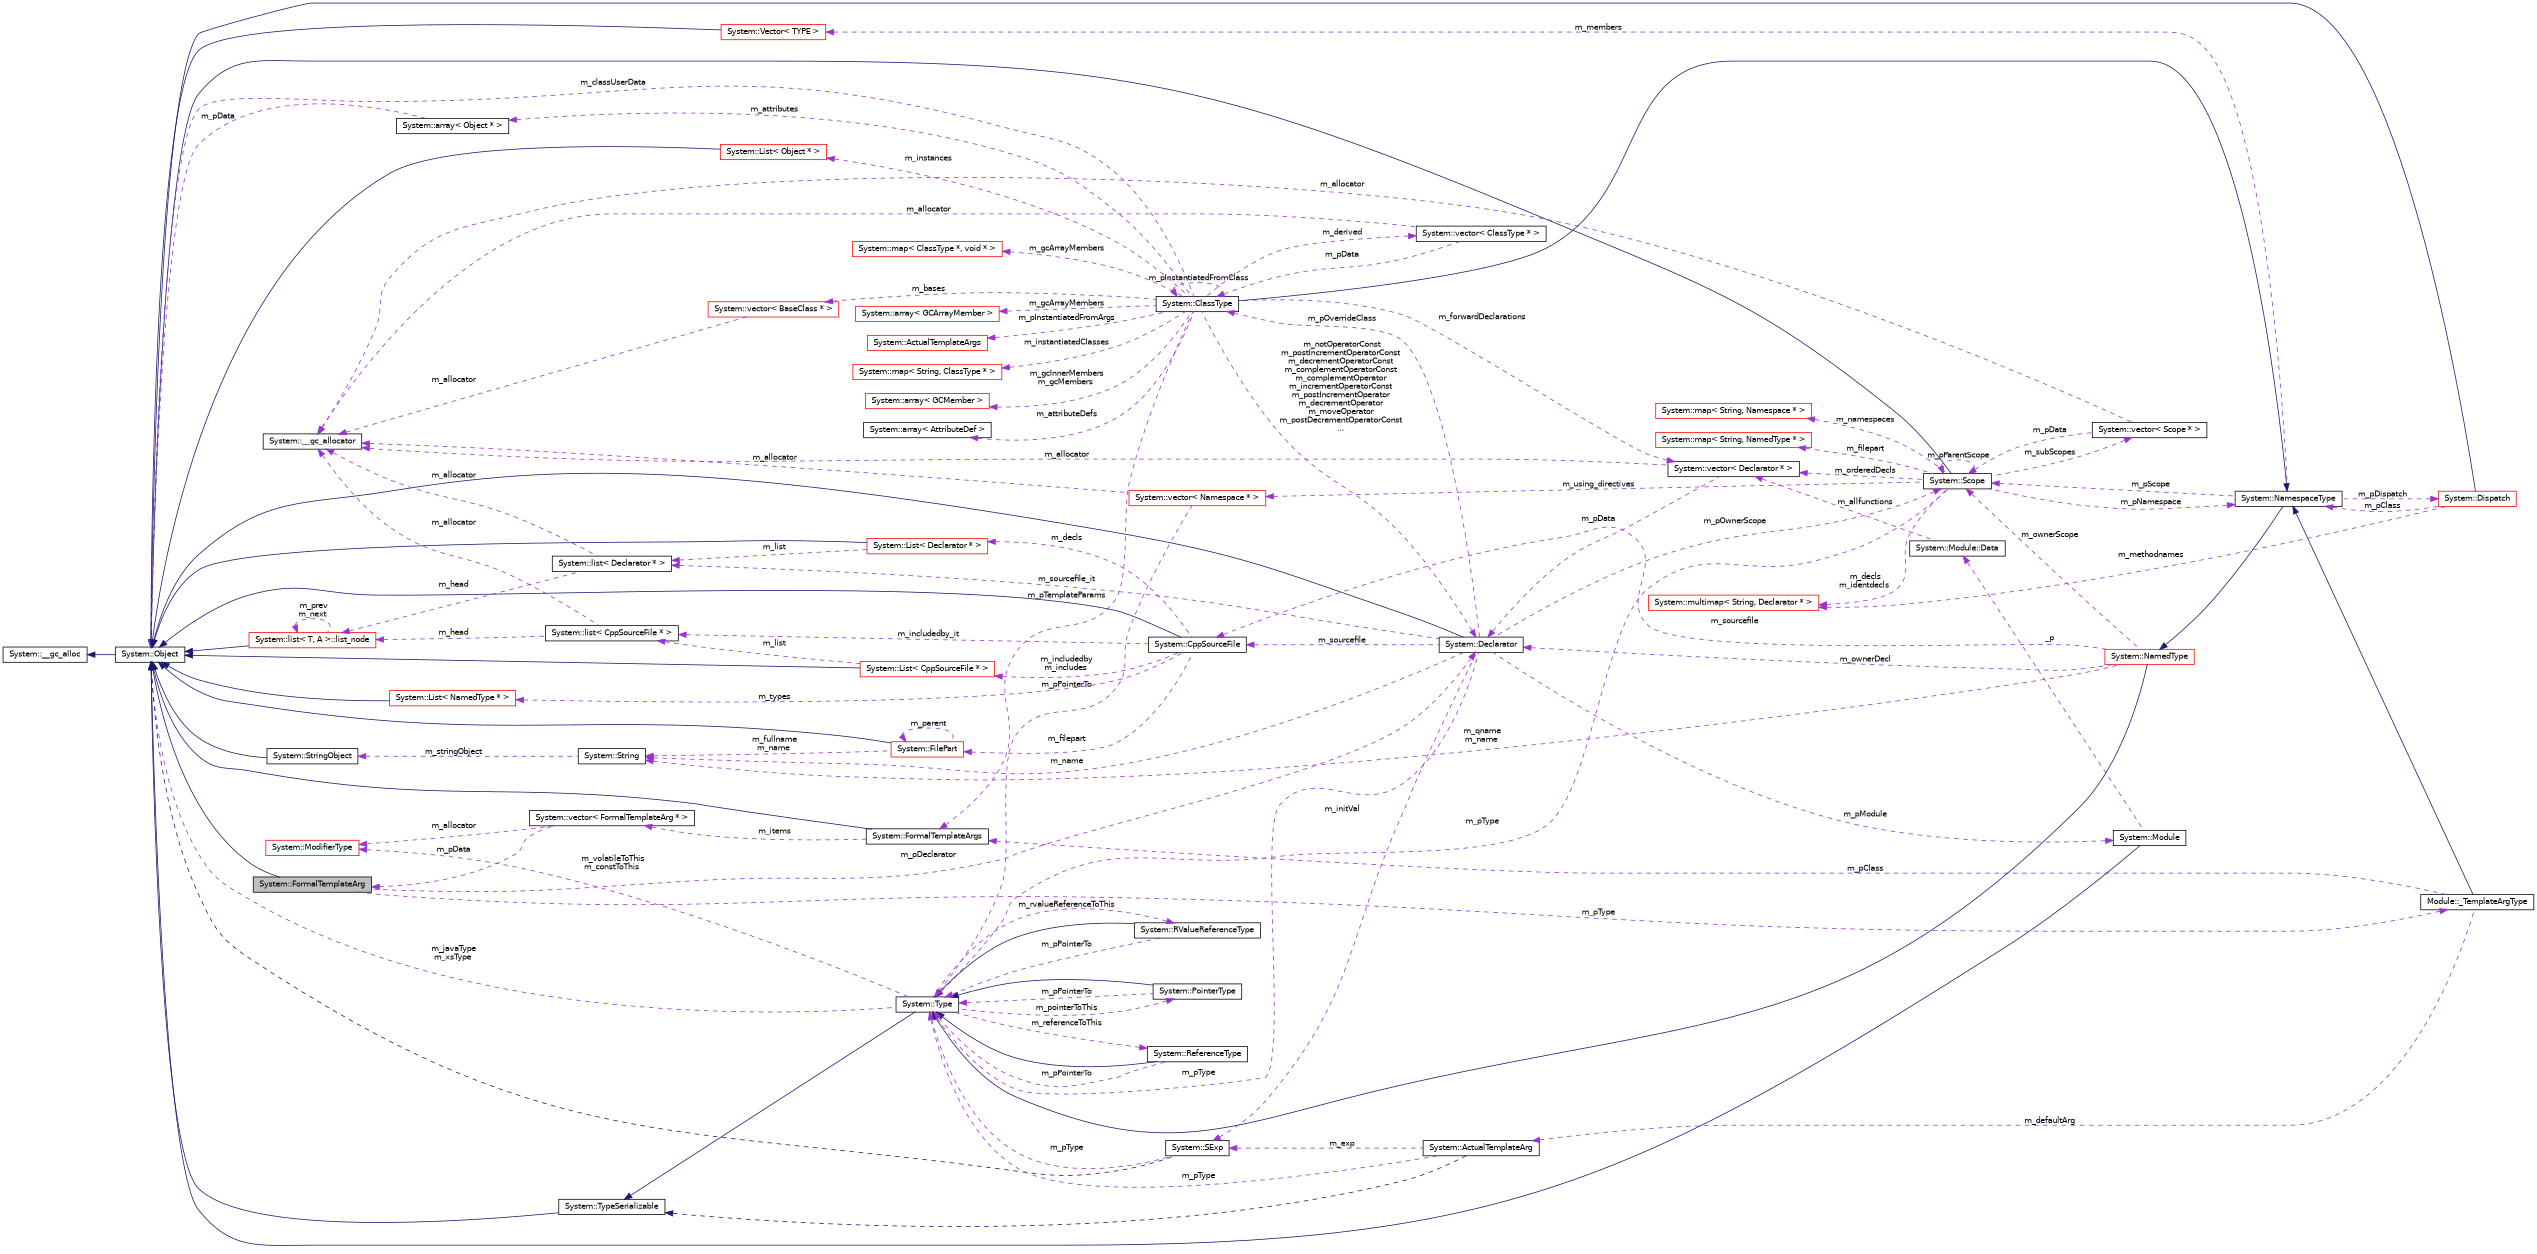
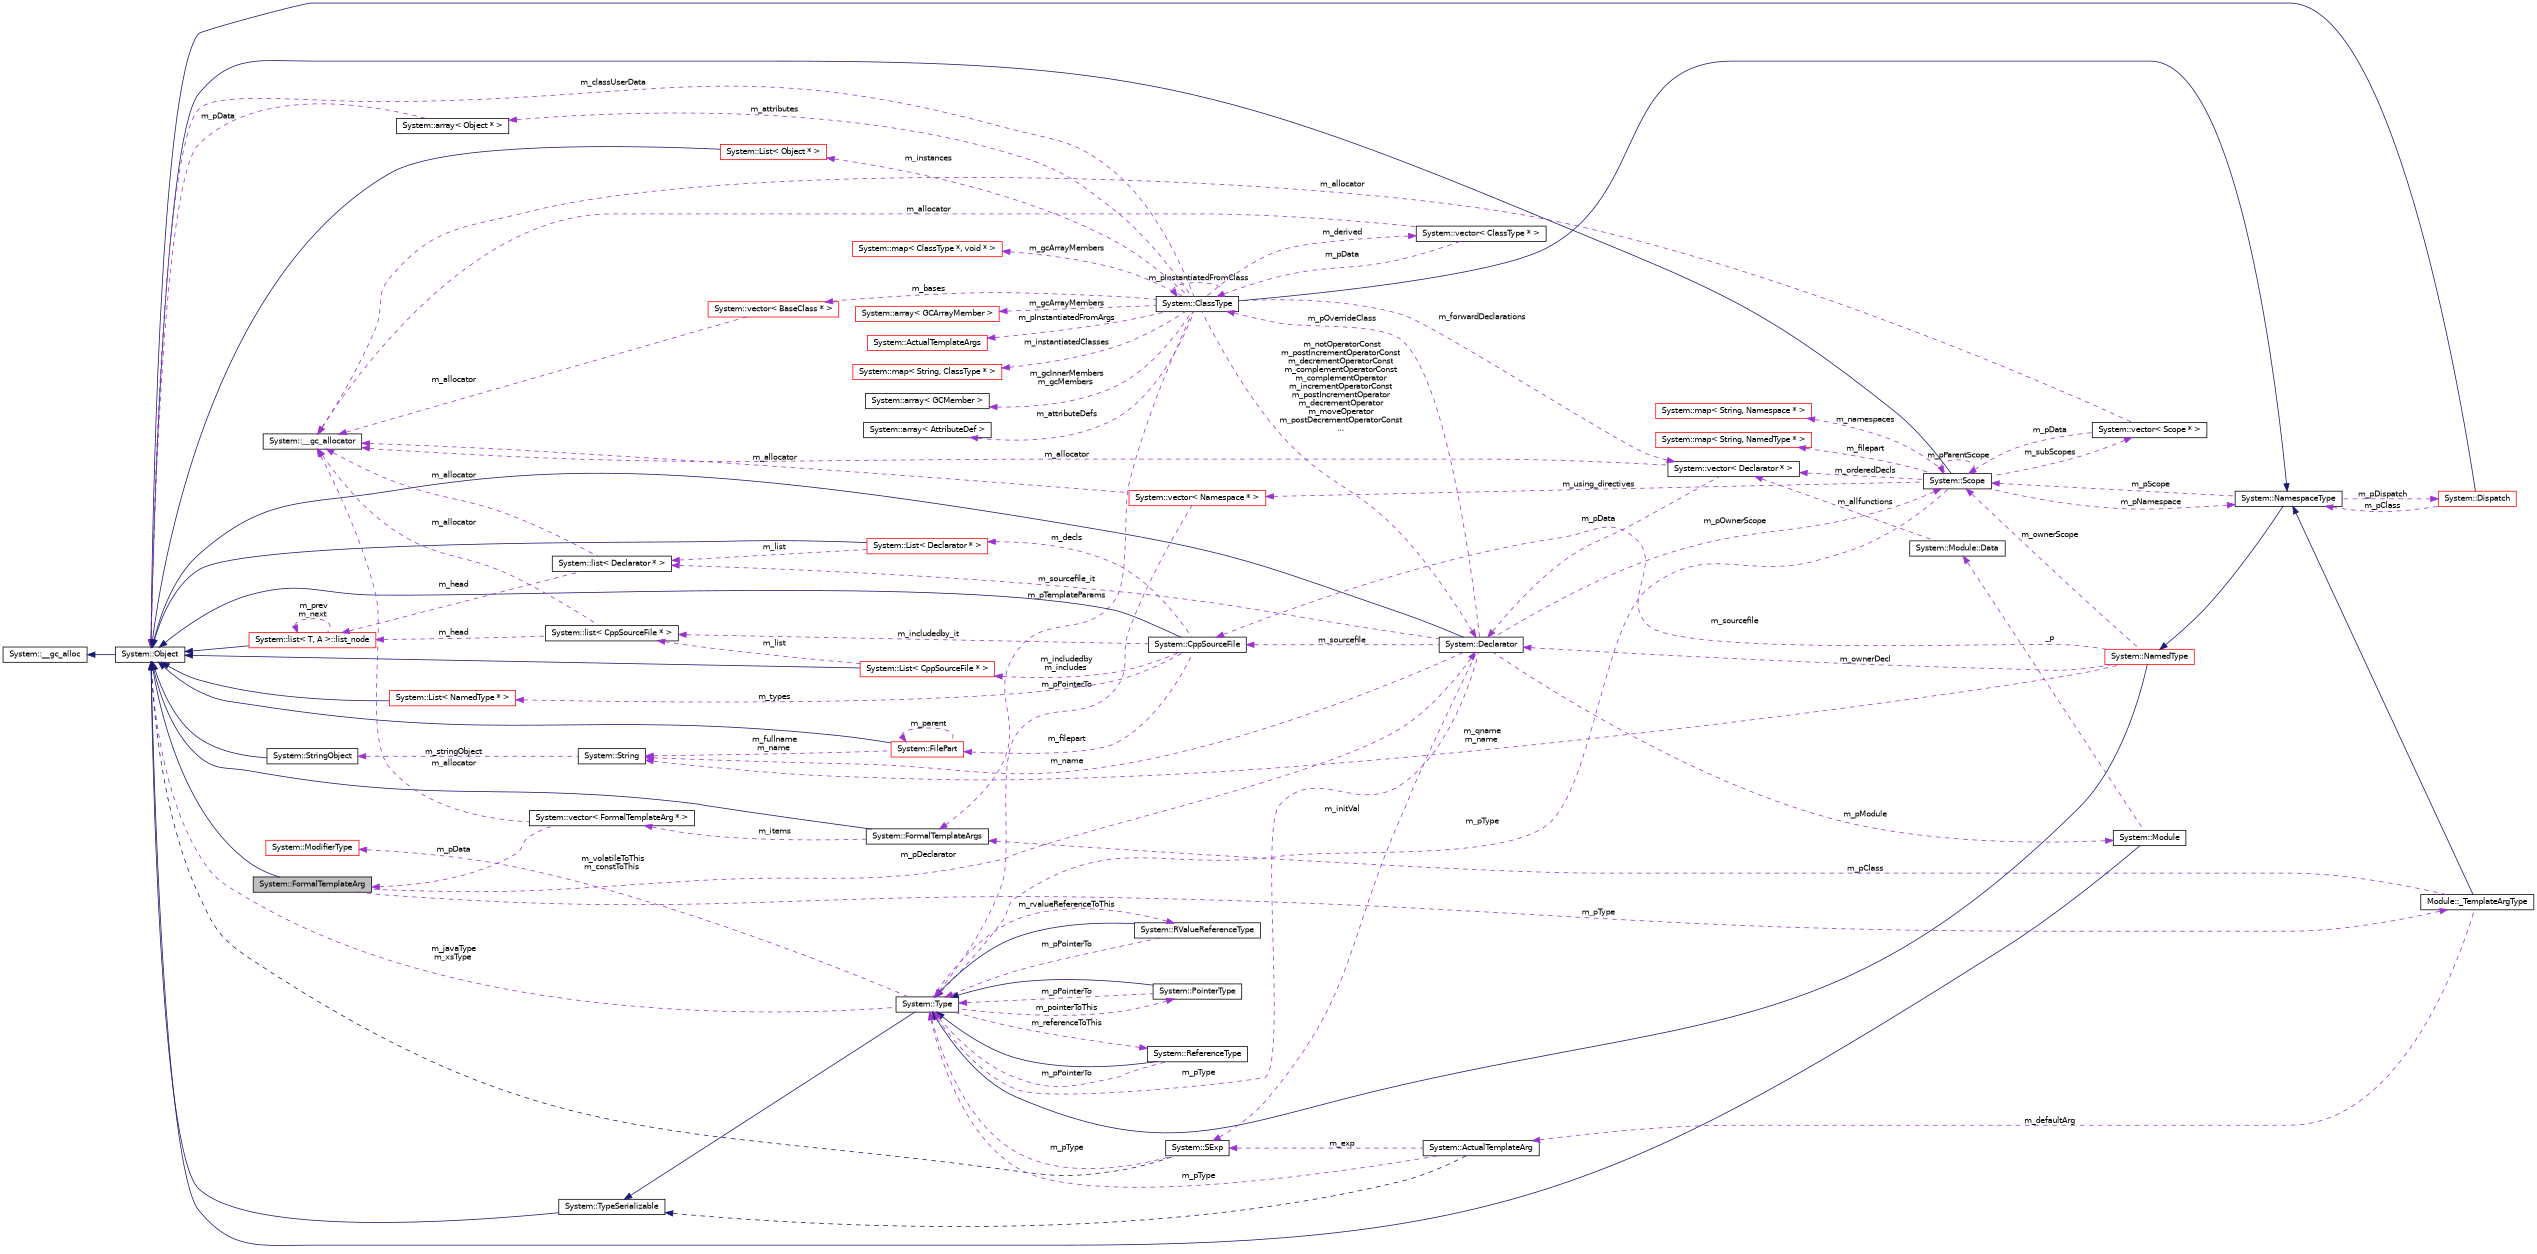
(773, 32) -> none
(927, 401) -> (927, 401)
(1734, 603) -> none
(462, 836) -> (377, 684)
